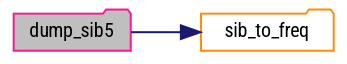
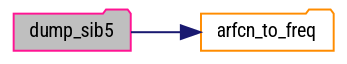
(267, 32) -> (267, 32)
